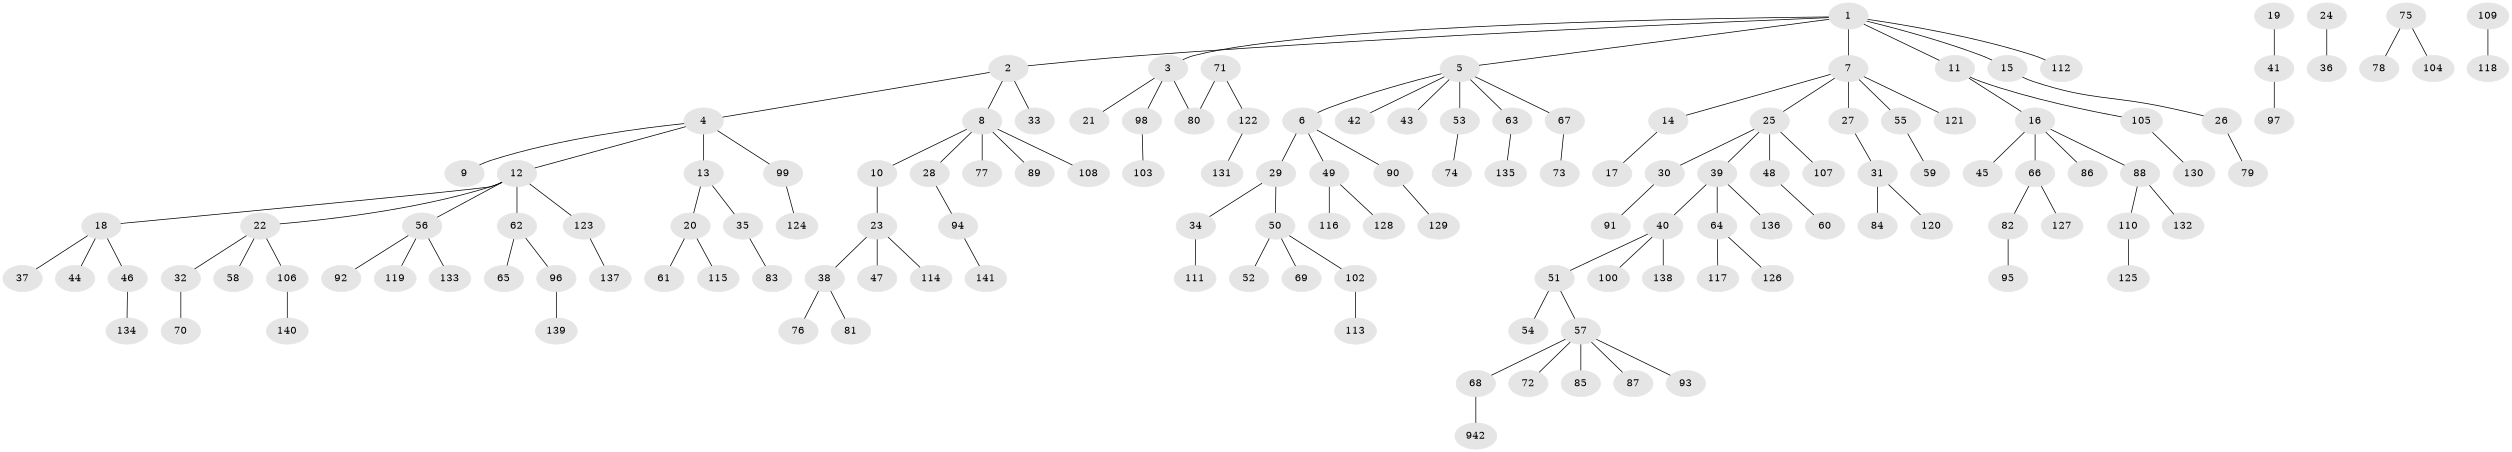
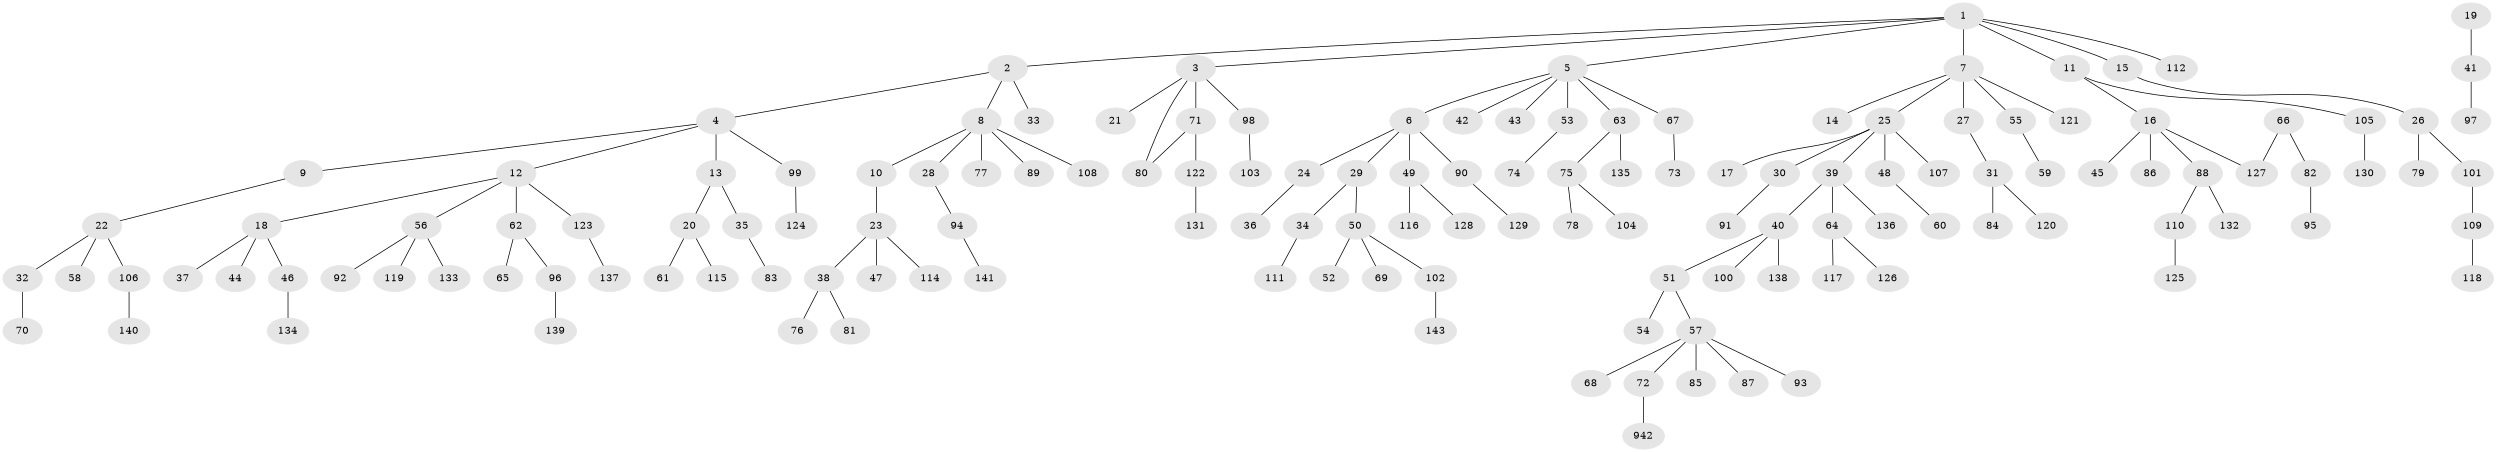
none -> (1196, 95)
none -> (1357, 147)
none -> (1594, 147)
(1640, 147) -> (1806, 147)
(2035, 147) -> (2203, 147)
none -> (2473, 174)
(392, 210) -> (203, 200)
(1356, 331) -> (1436, 331)
(1476, 410) -> (1644, 410)
